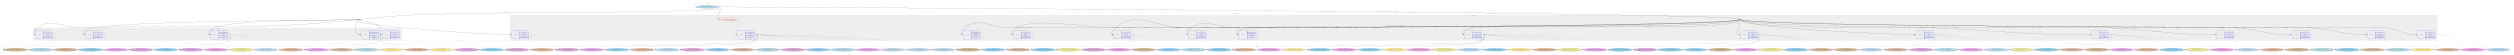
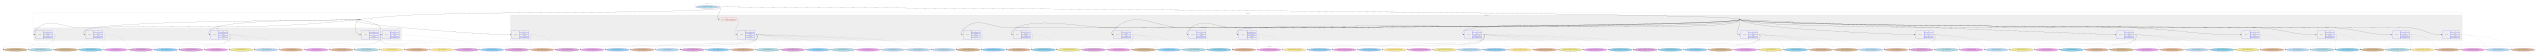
none -> (2197, 50)
